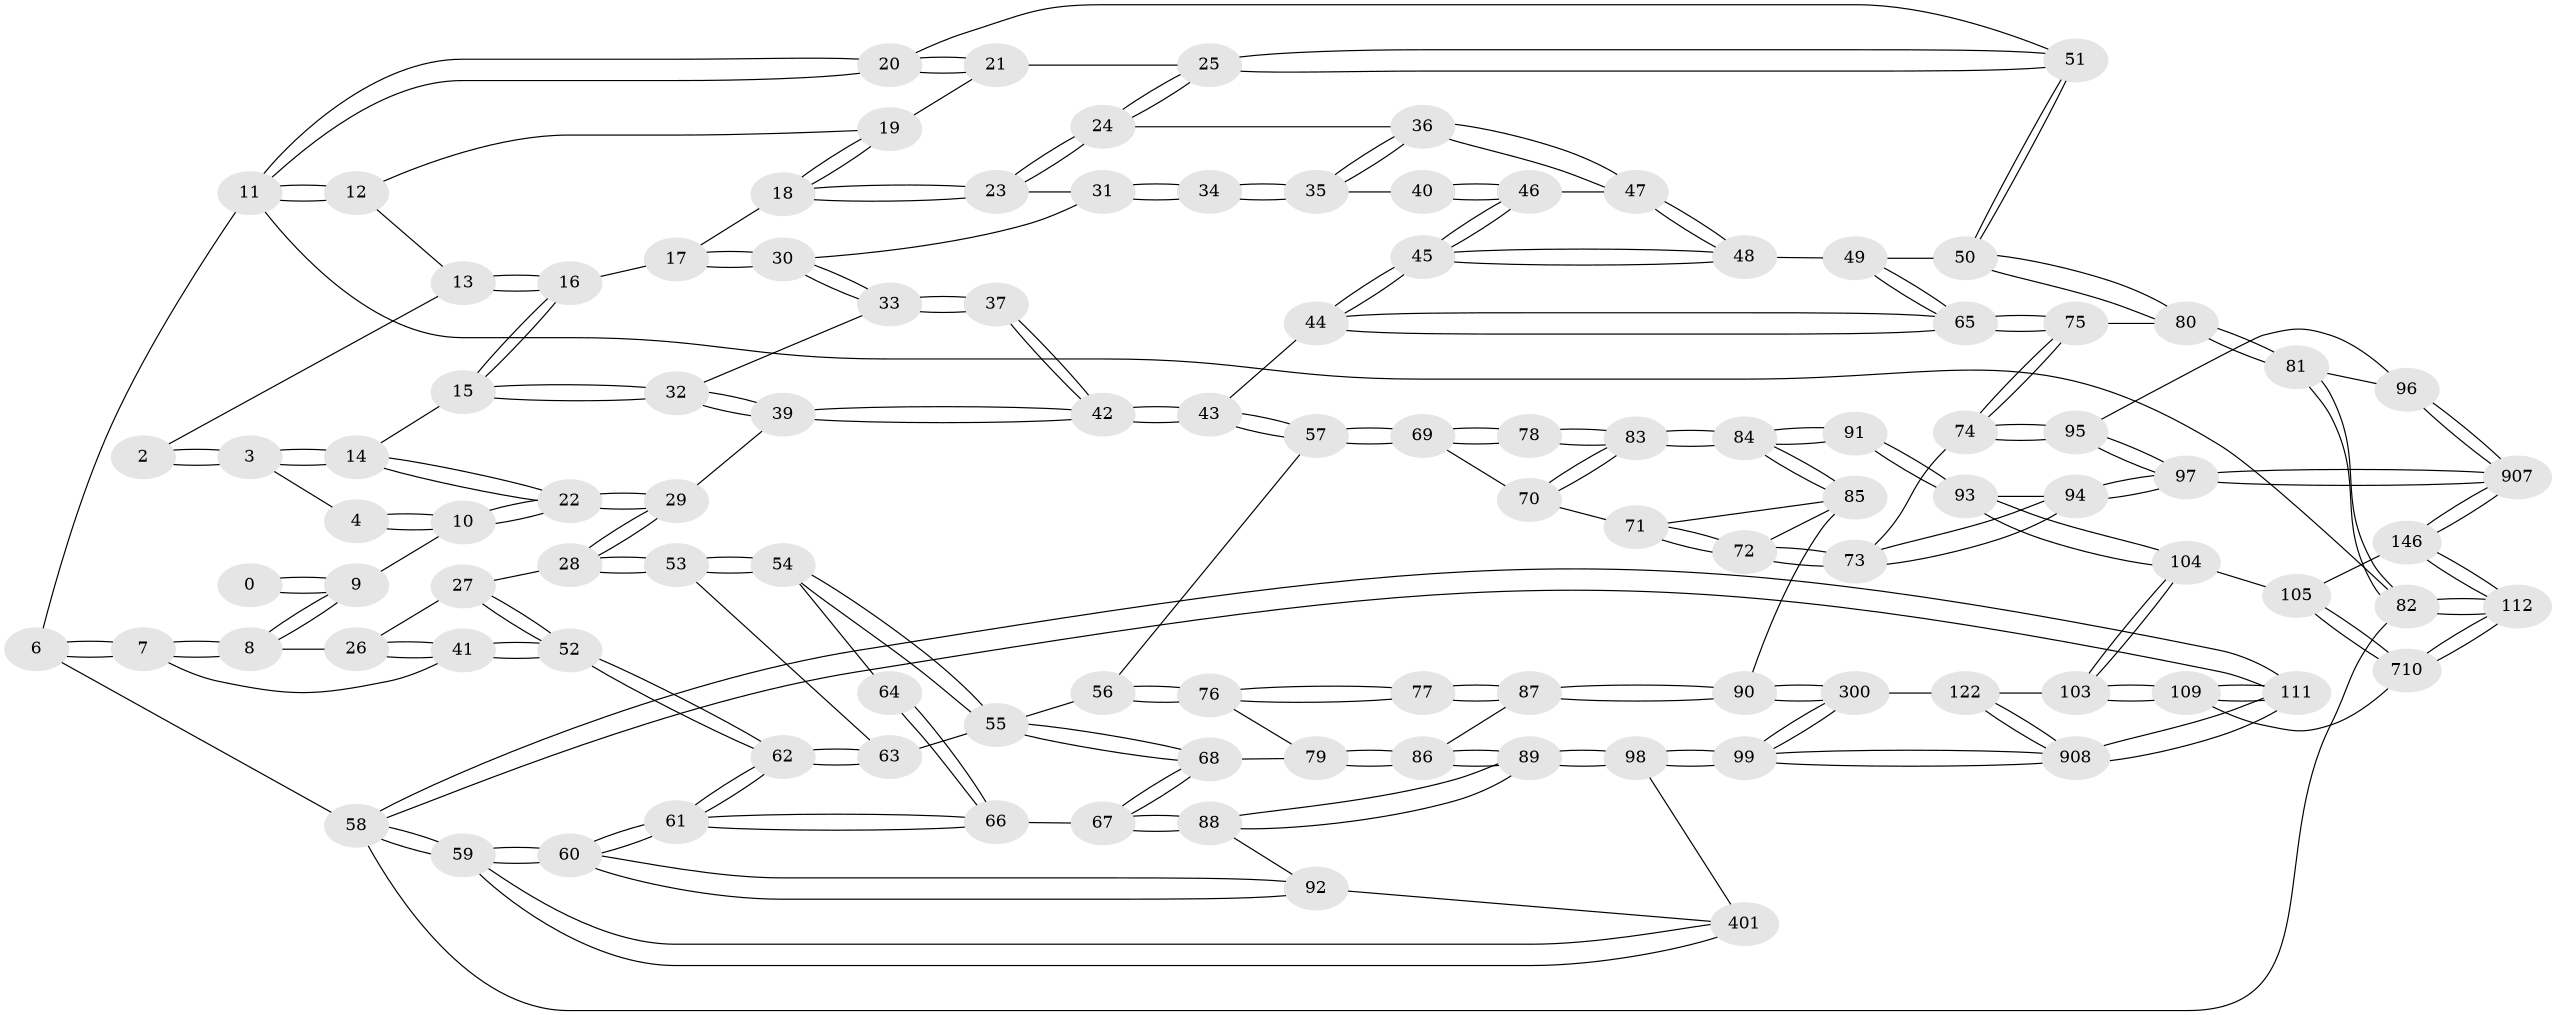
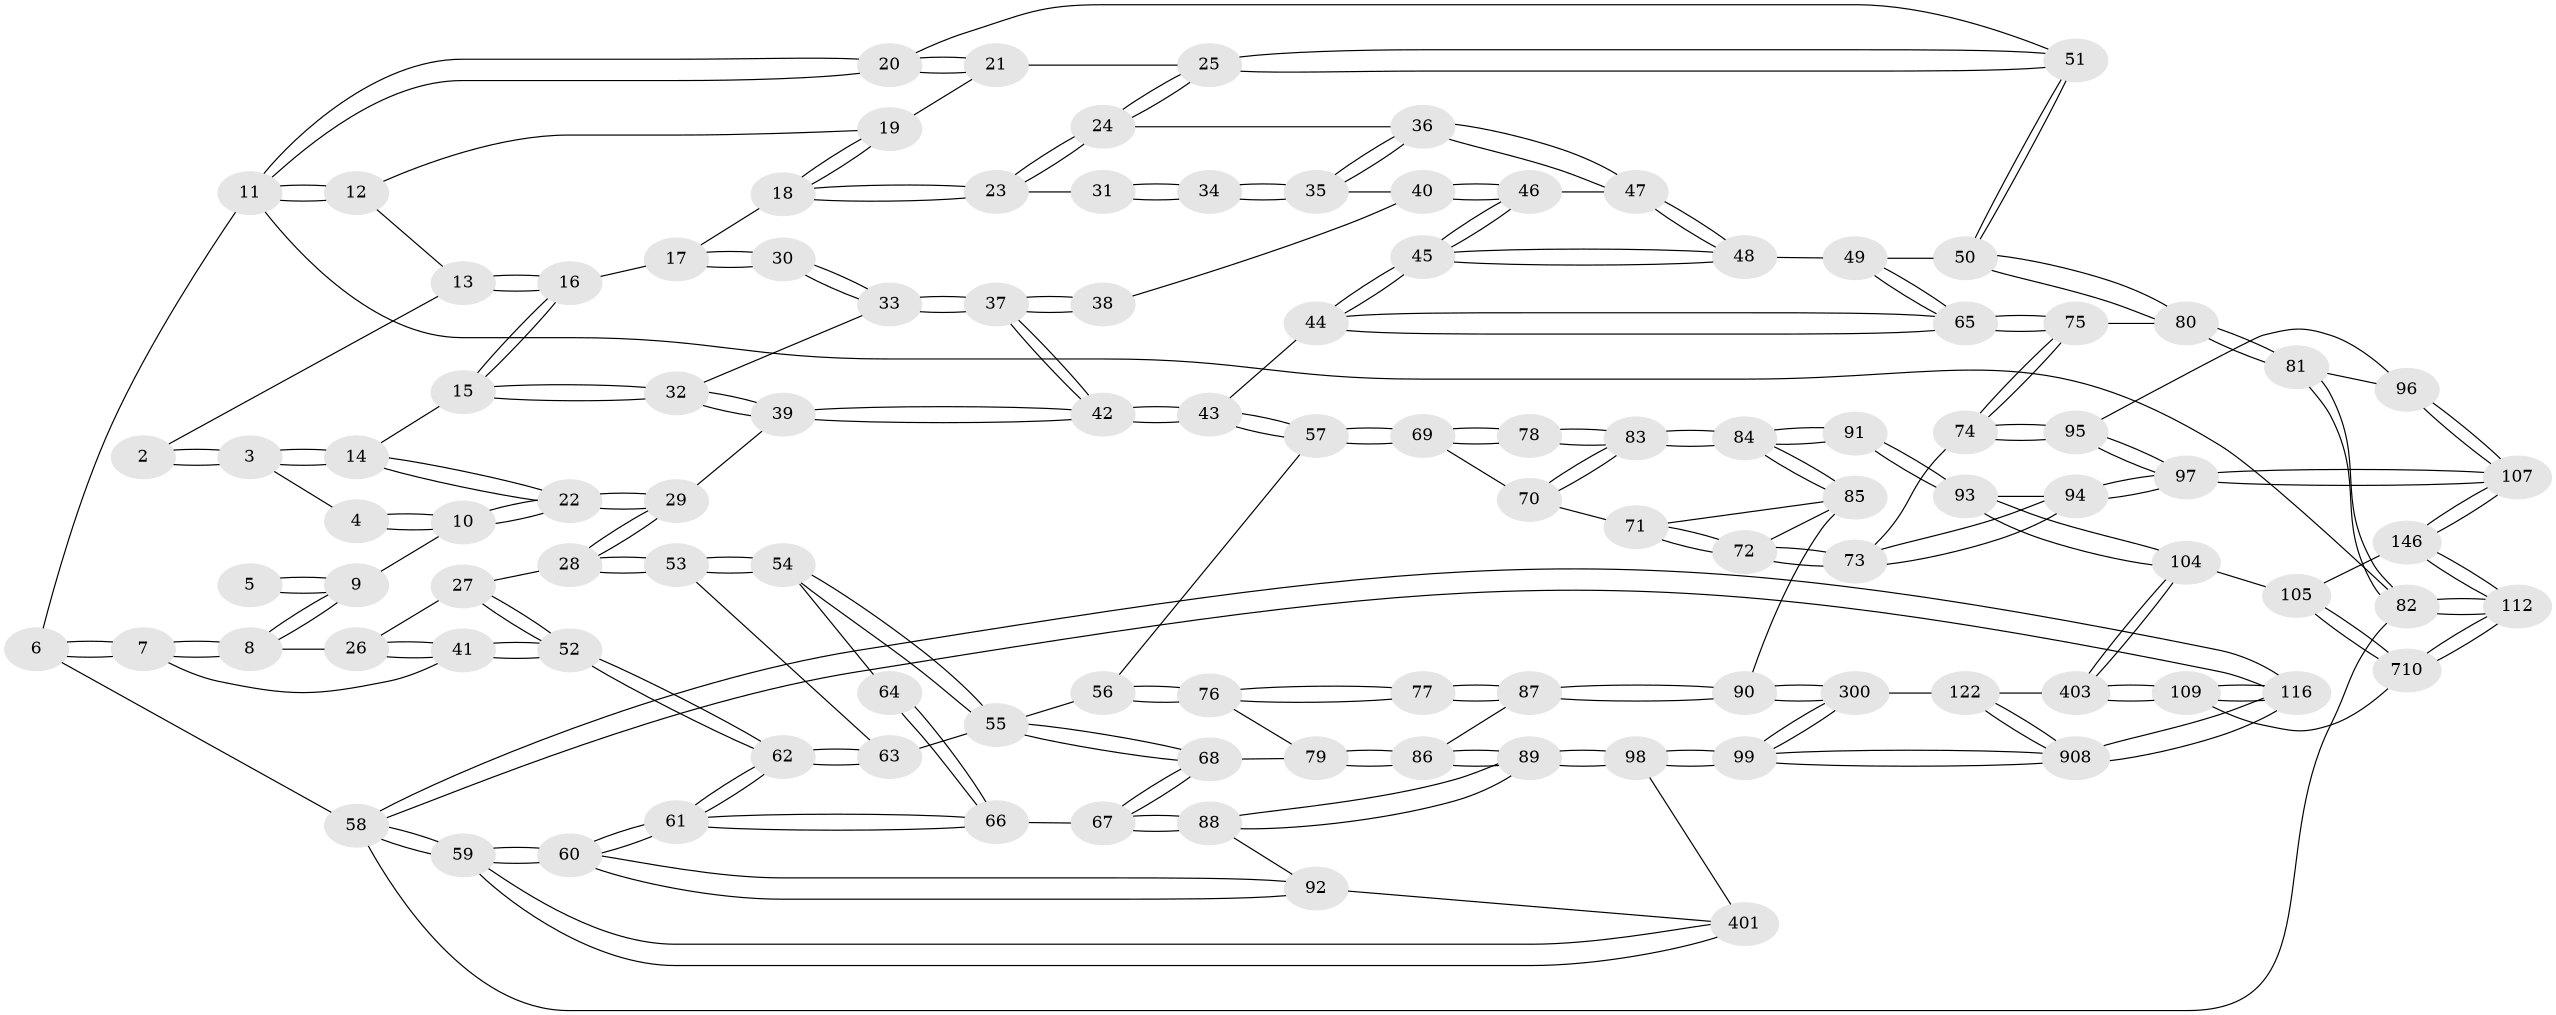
(948, 242) -> none
none -> (1103, 304)
(2518, 477) -> (2518, 477)
(250, 585) -> (250, 585)
(2076, 693) -> (2076, 693)
(2297, 693) -> (2297, 693)
